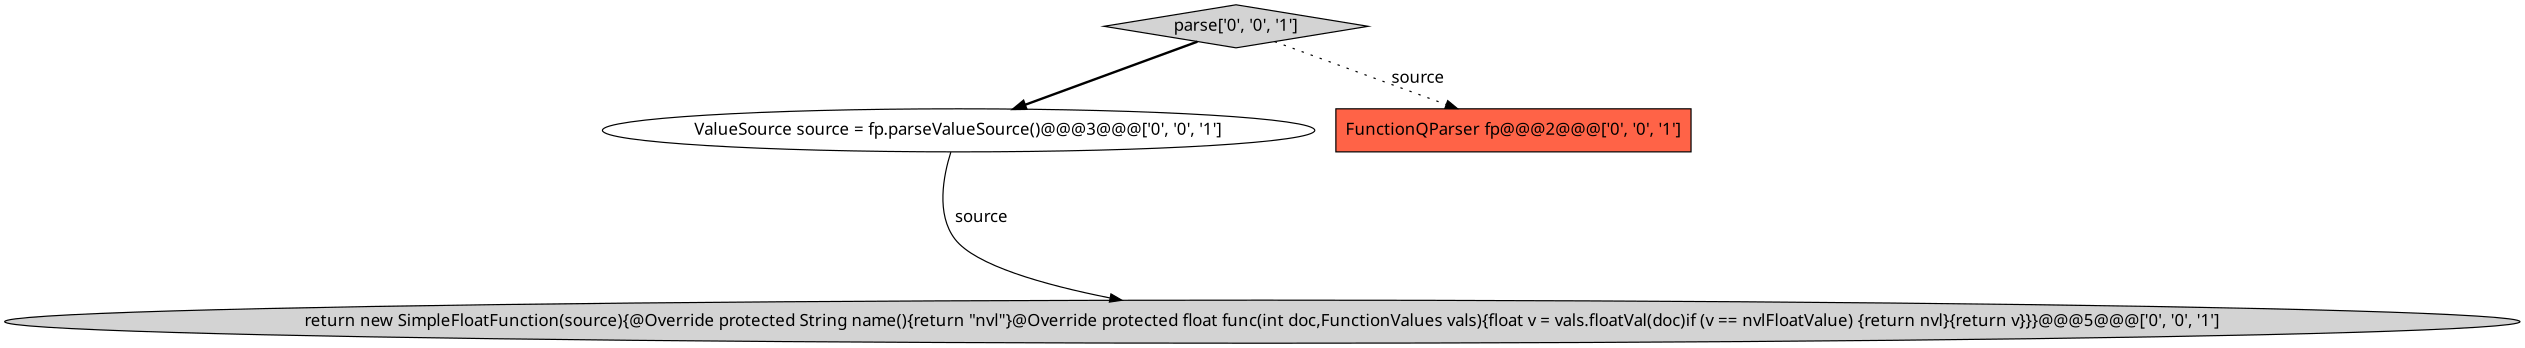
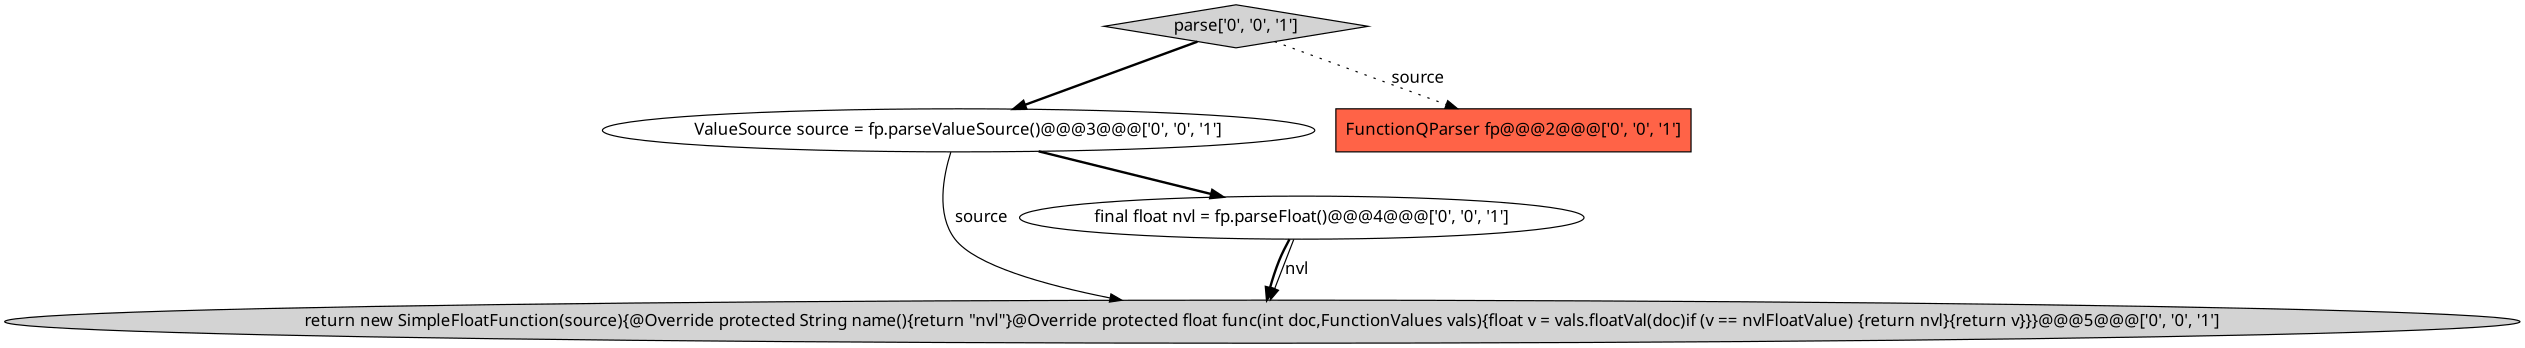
none -> (1302, 218)
